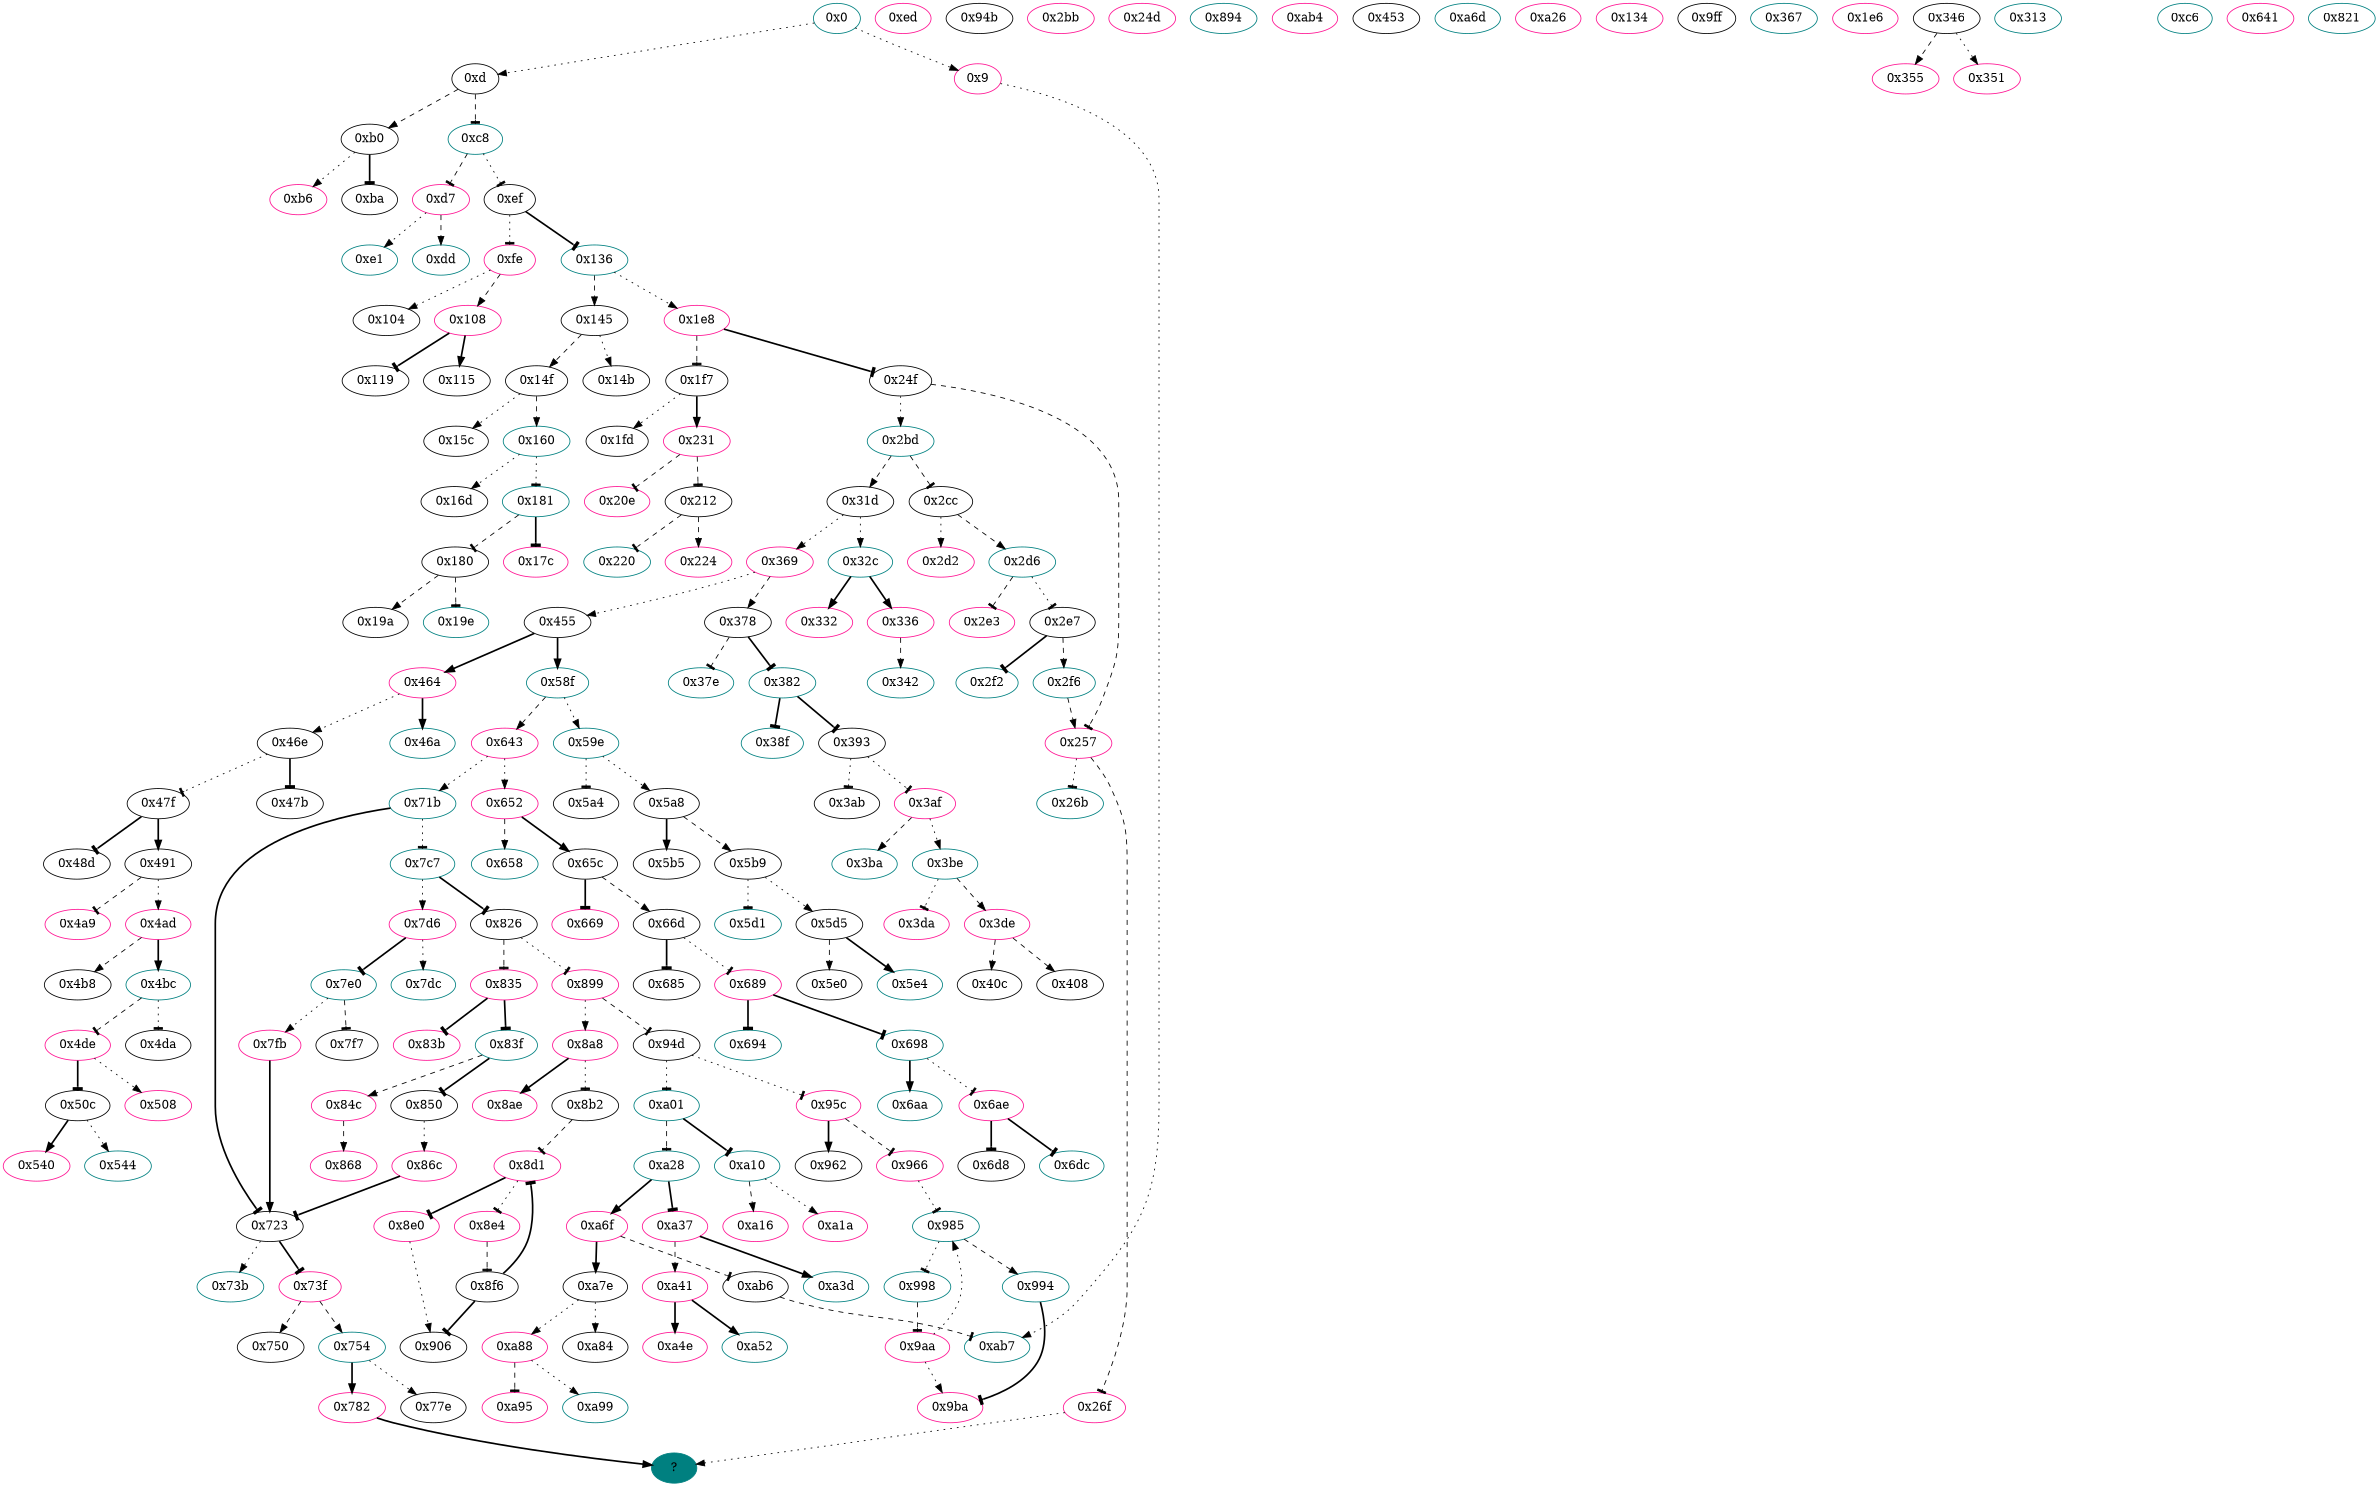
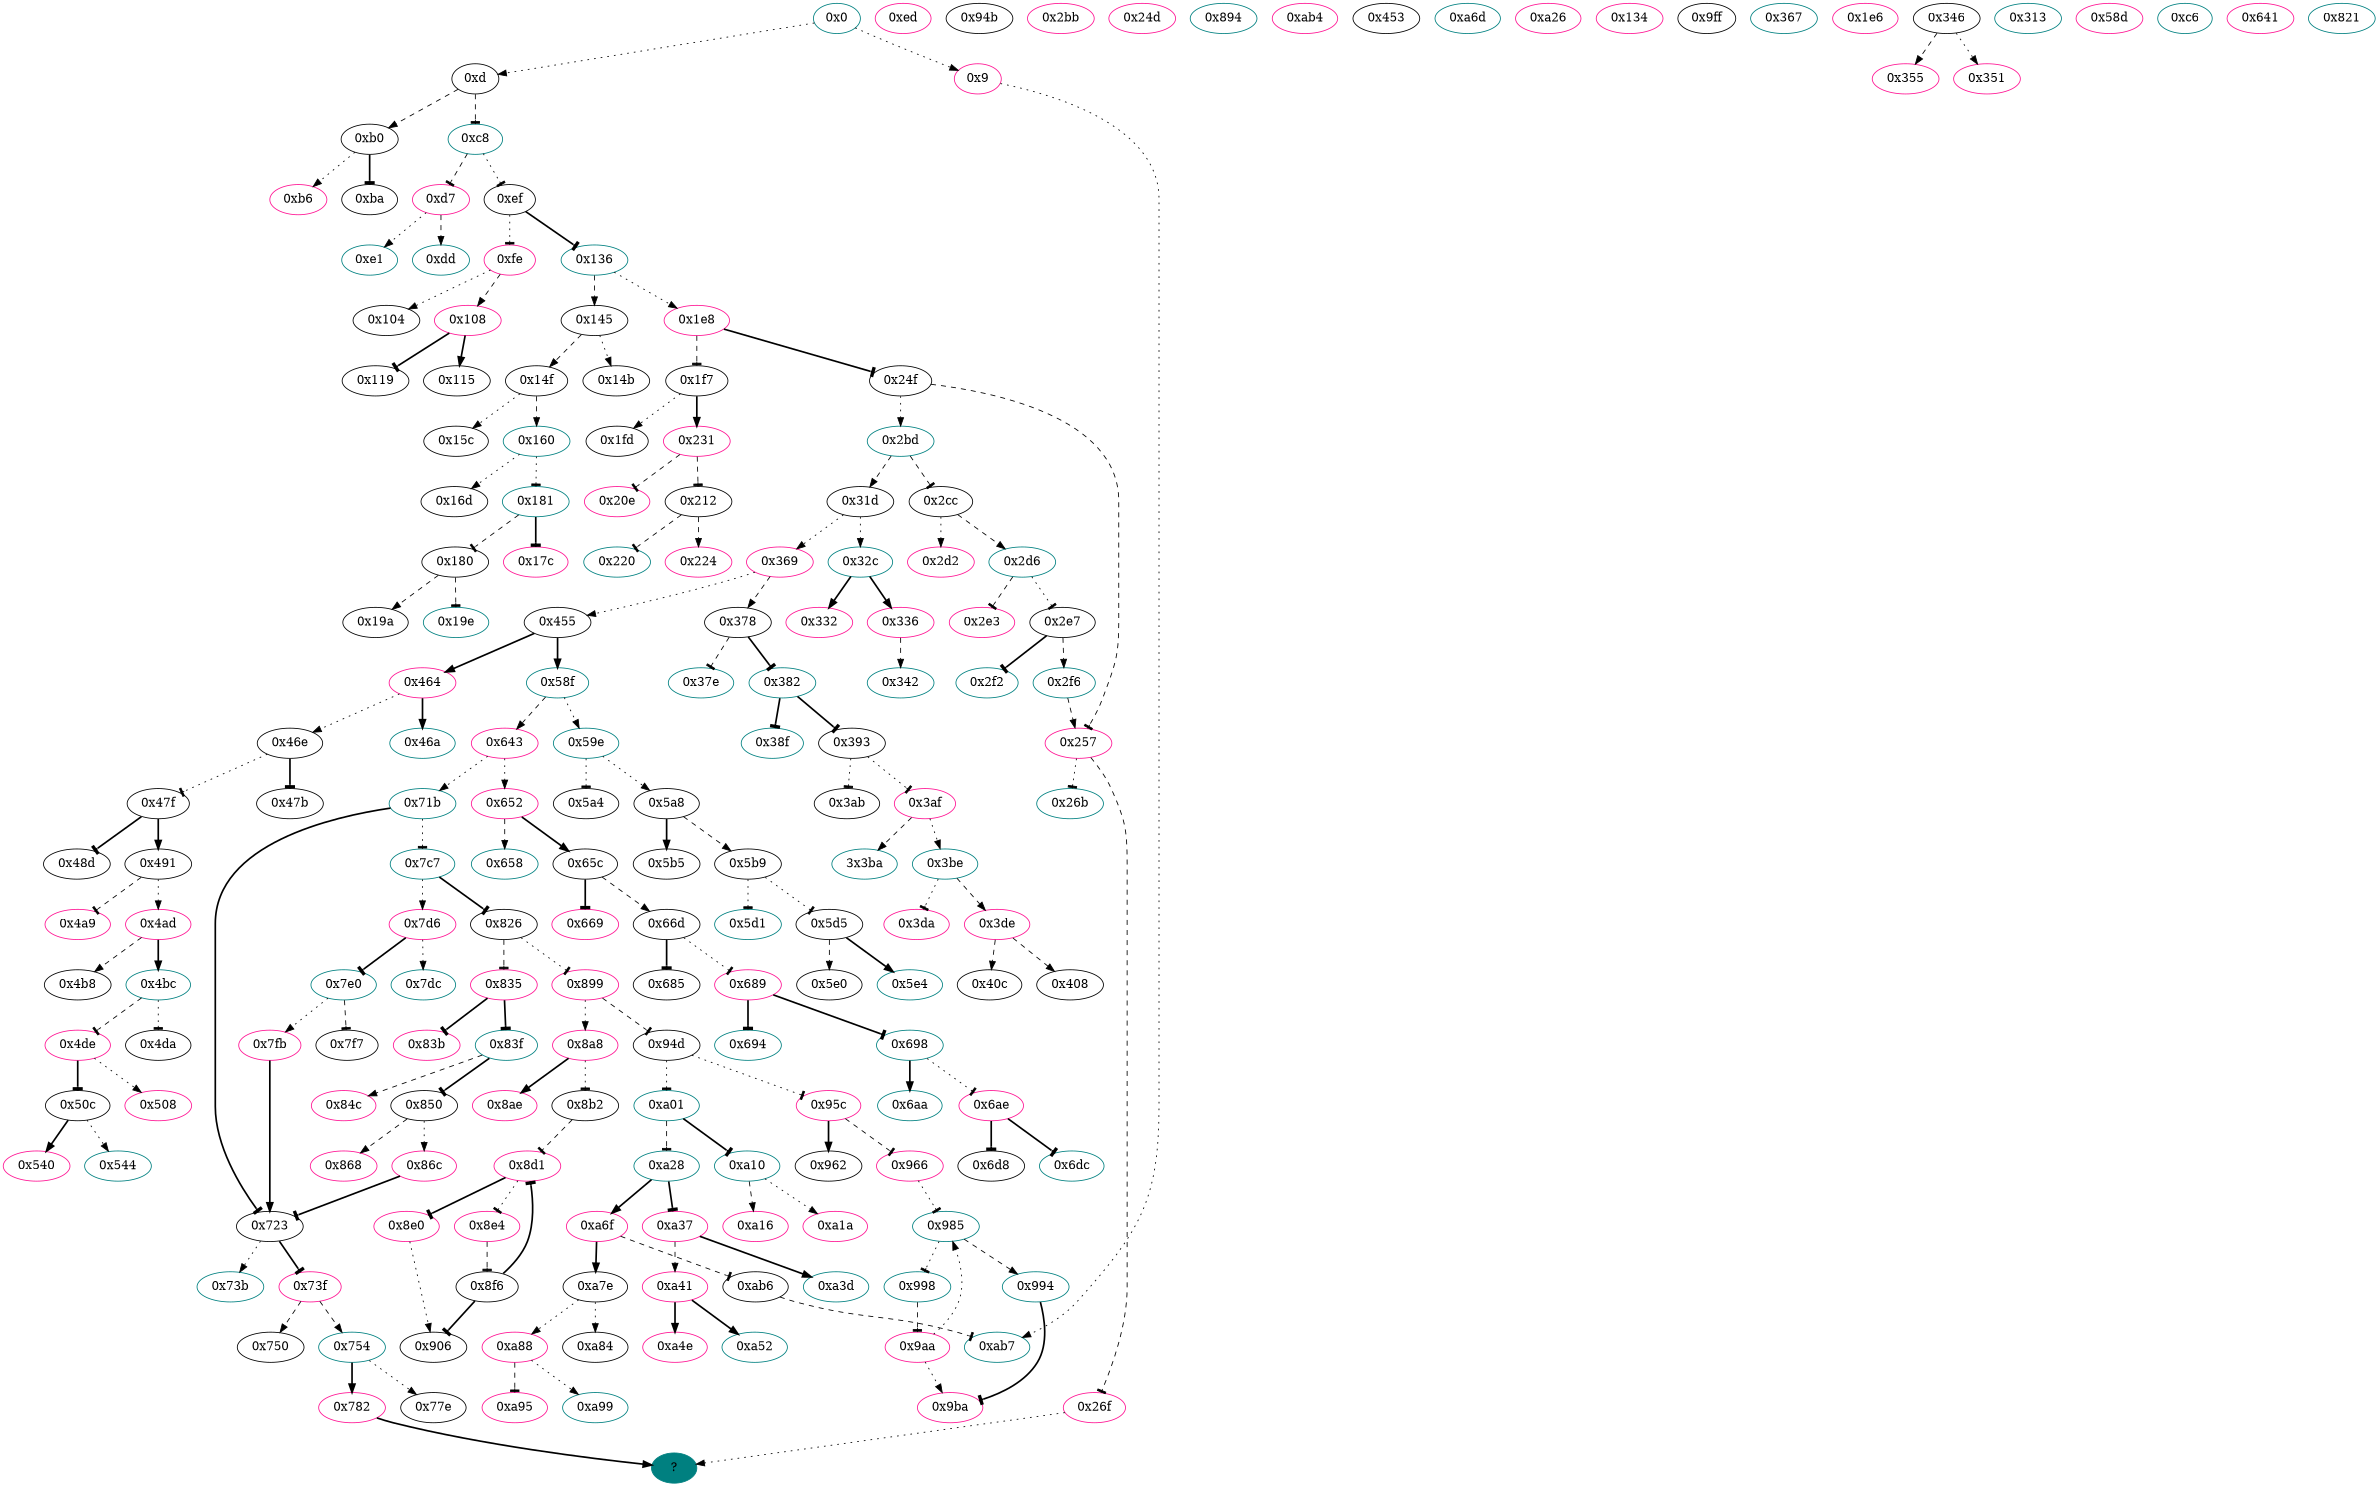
none -> (2109, 18)
(865, 864) -> (865, 864)
(787, 893) -> (787, 893)
(344, 1132) -> (387, 1133)
